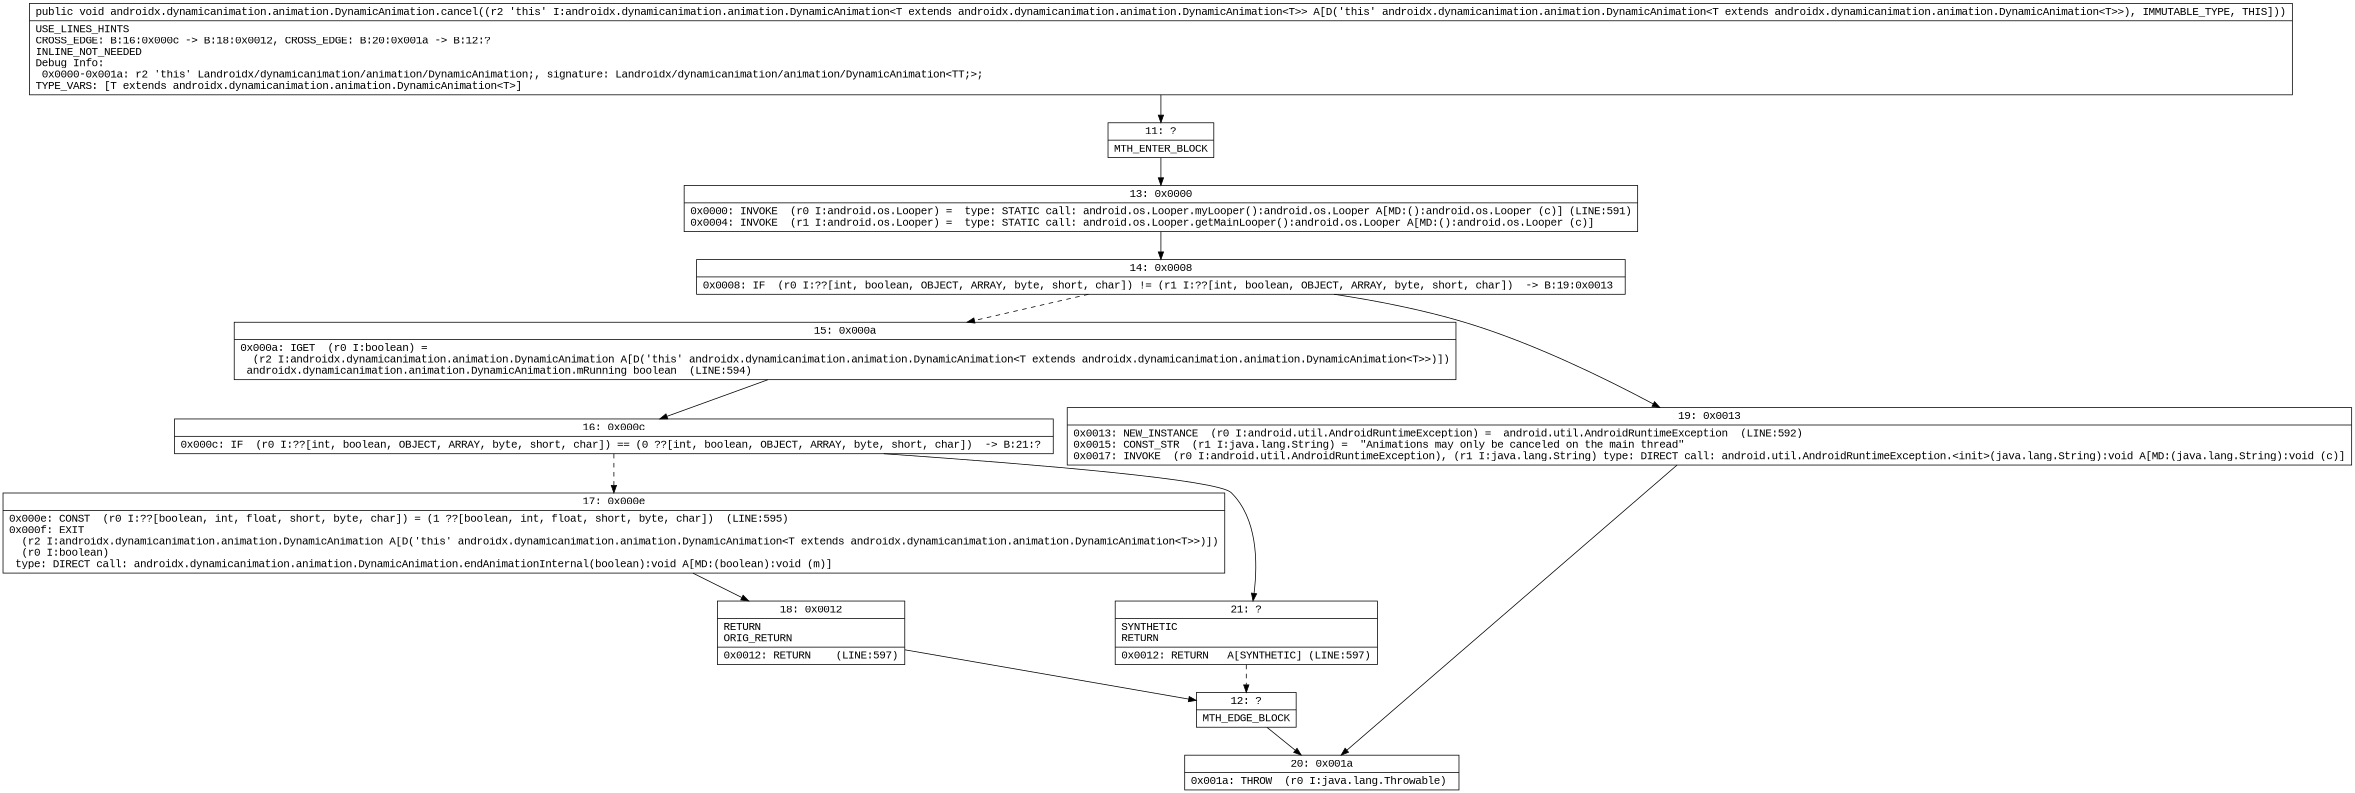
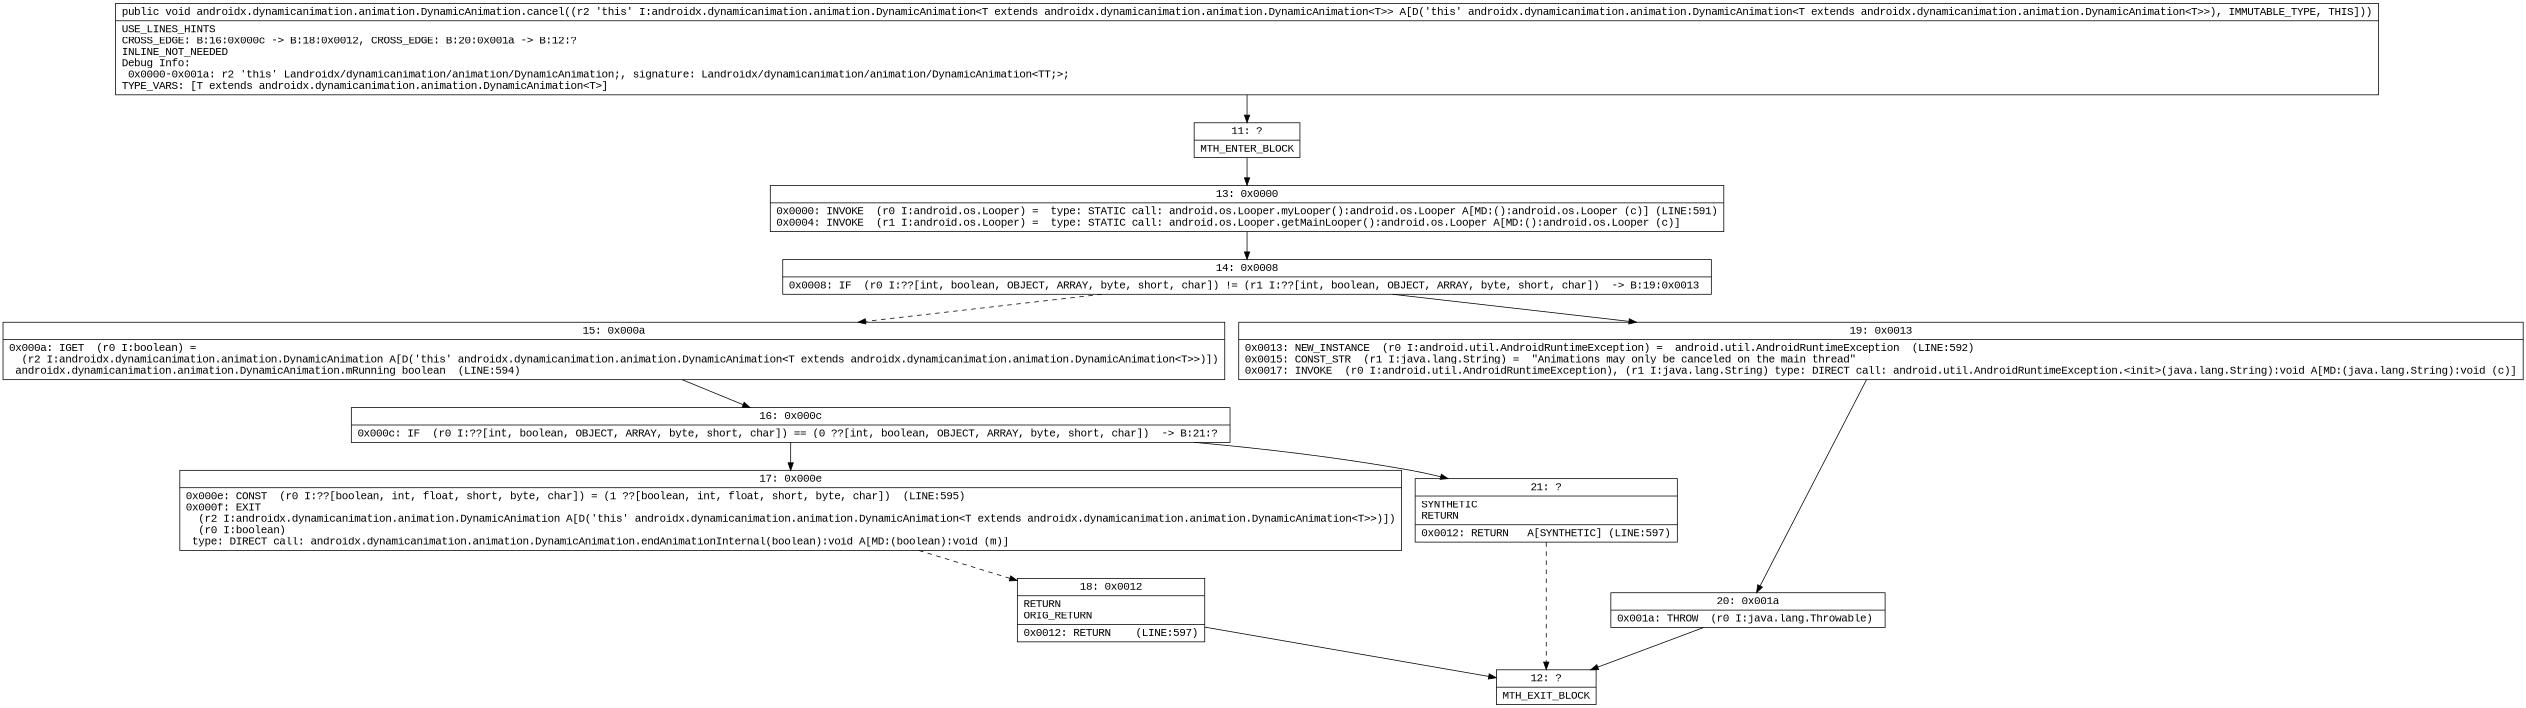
(614, 470) -> (791, 453)
(717, 585) -> (964, 564)
(1246, 718) -> (1546, 695)
(1281, 739) -> (1651, 647)
